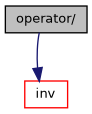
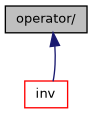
(37, 50) -> (55, 64)
